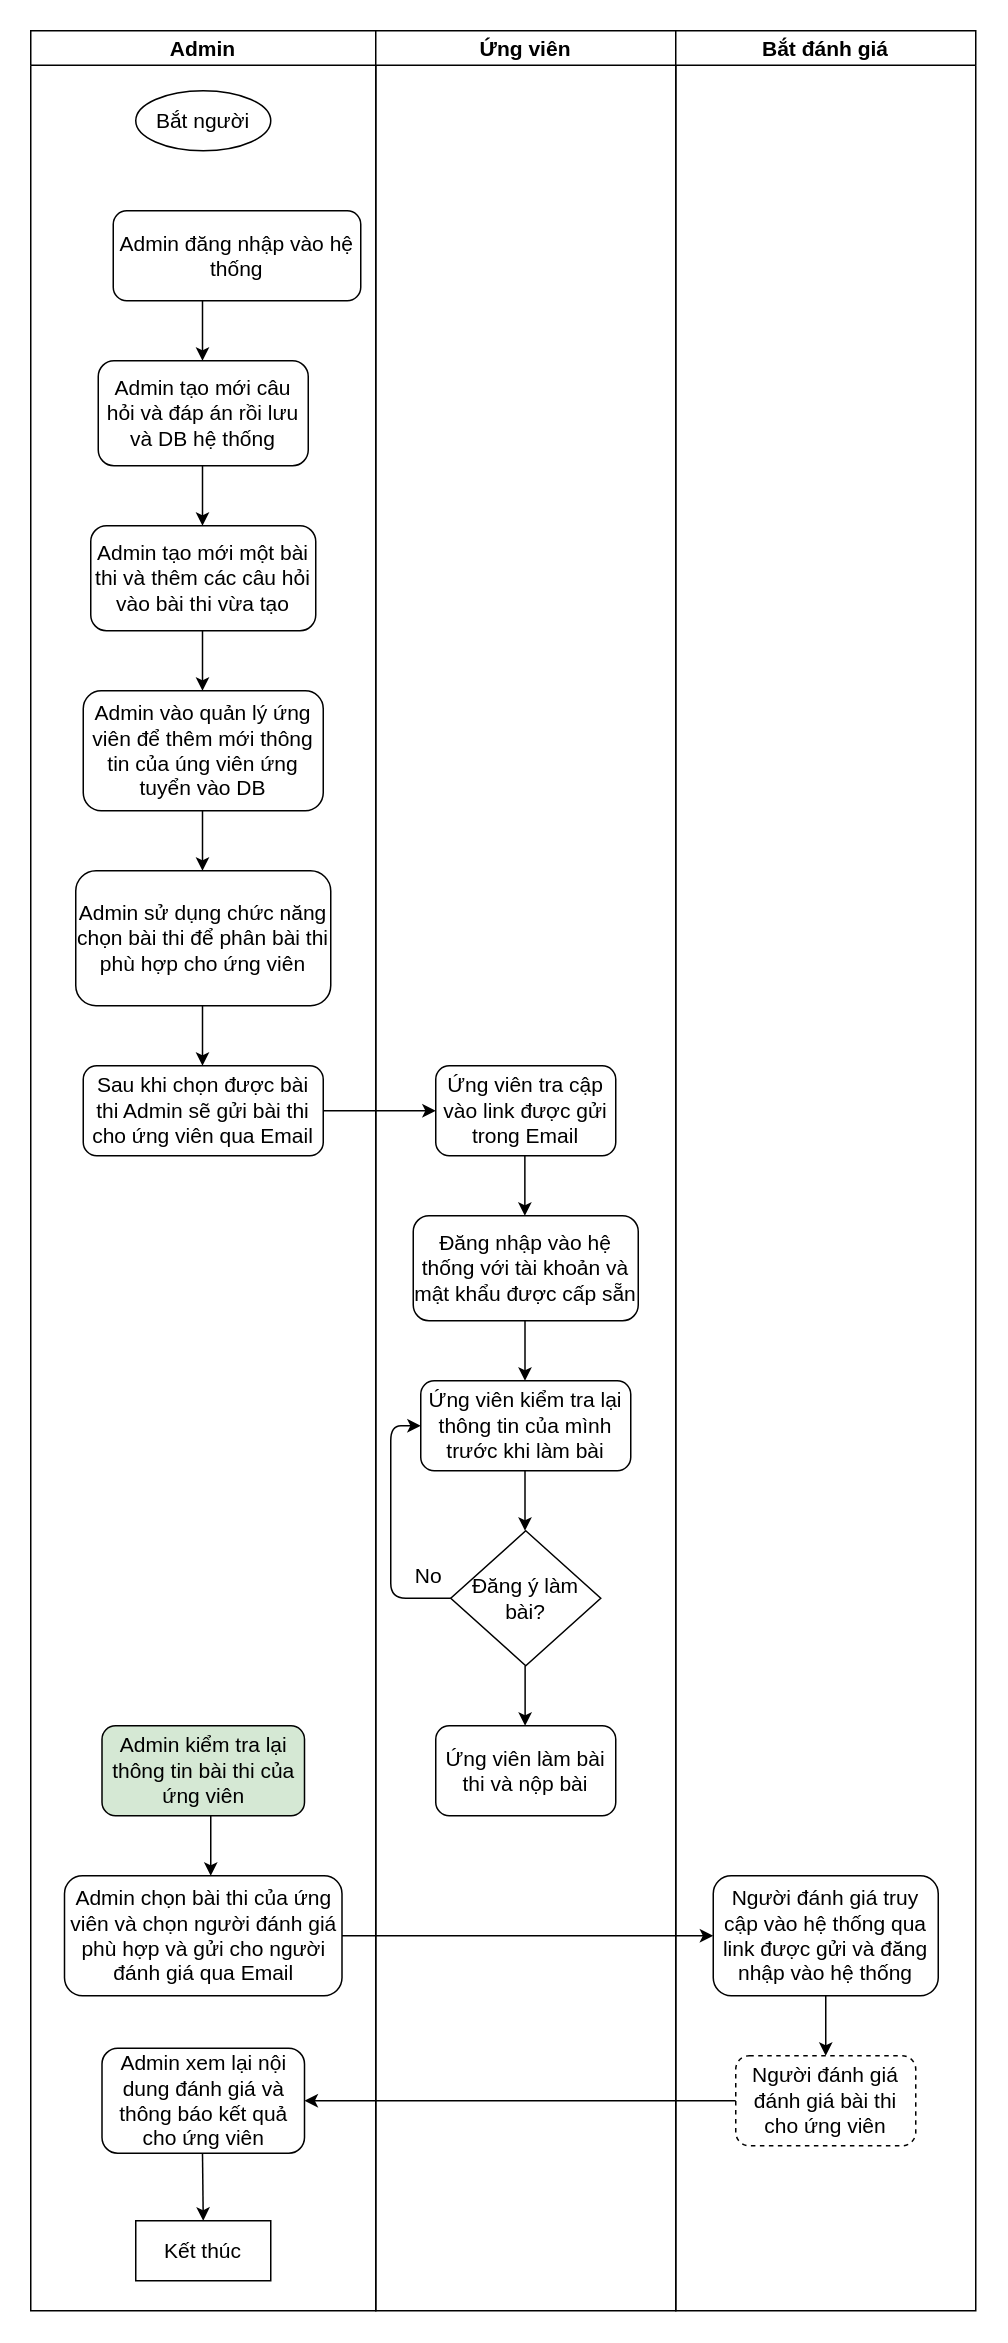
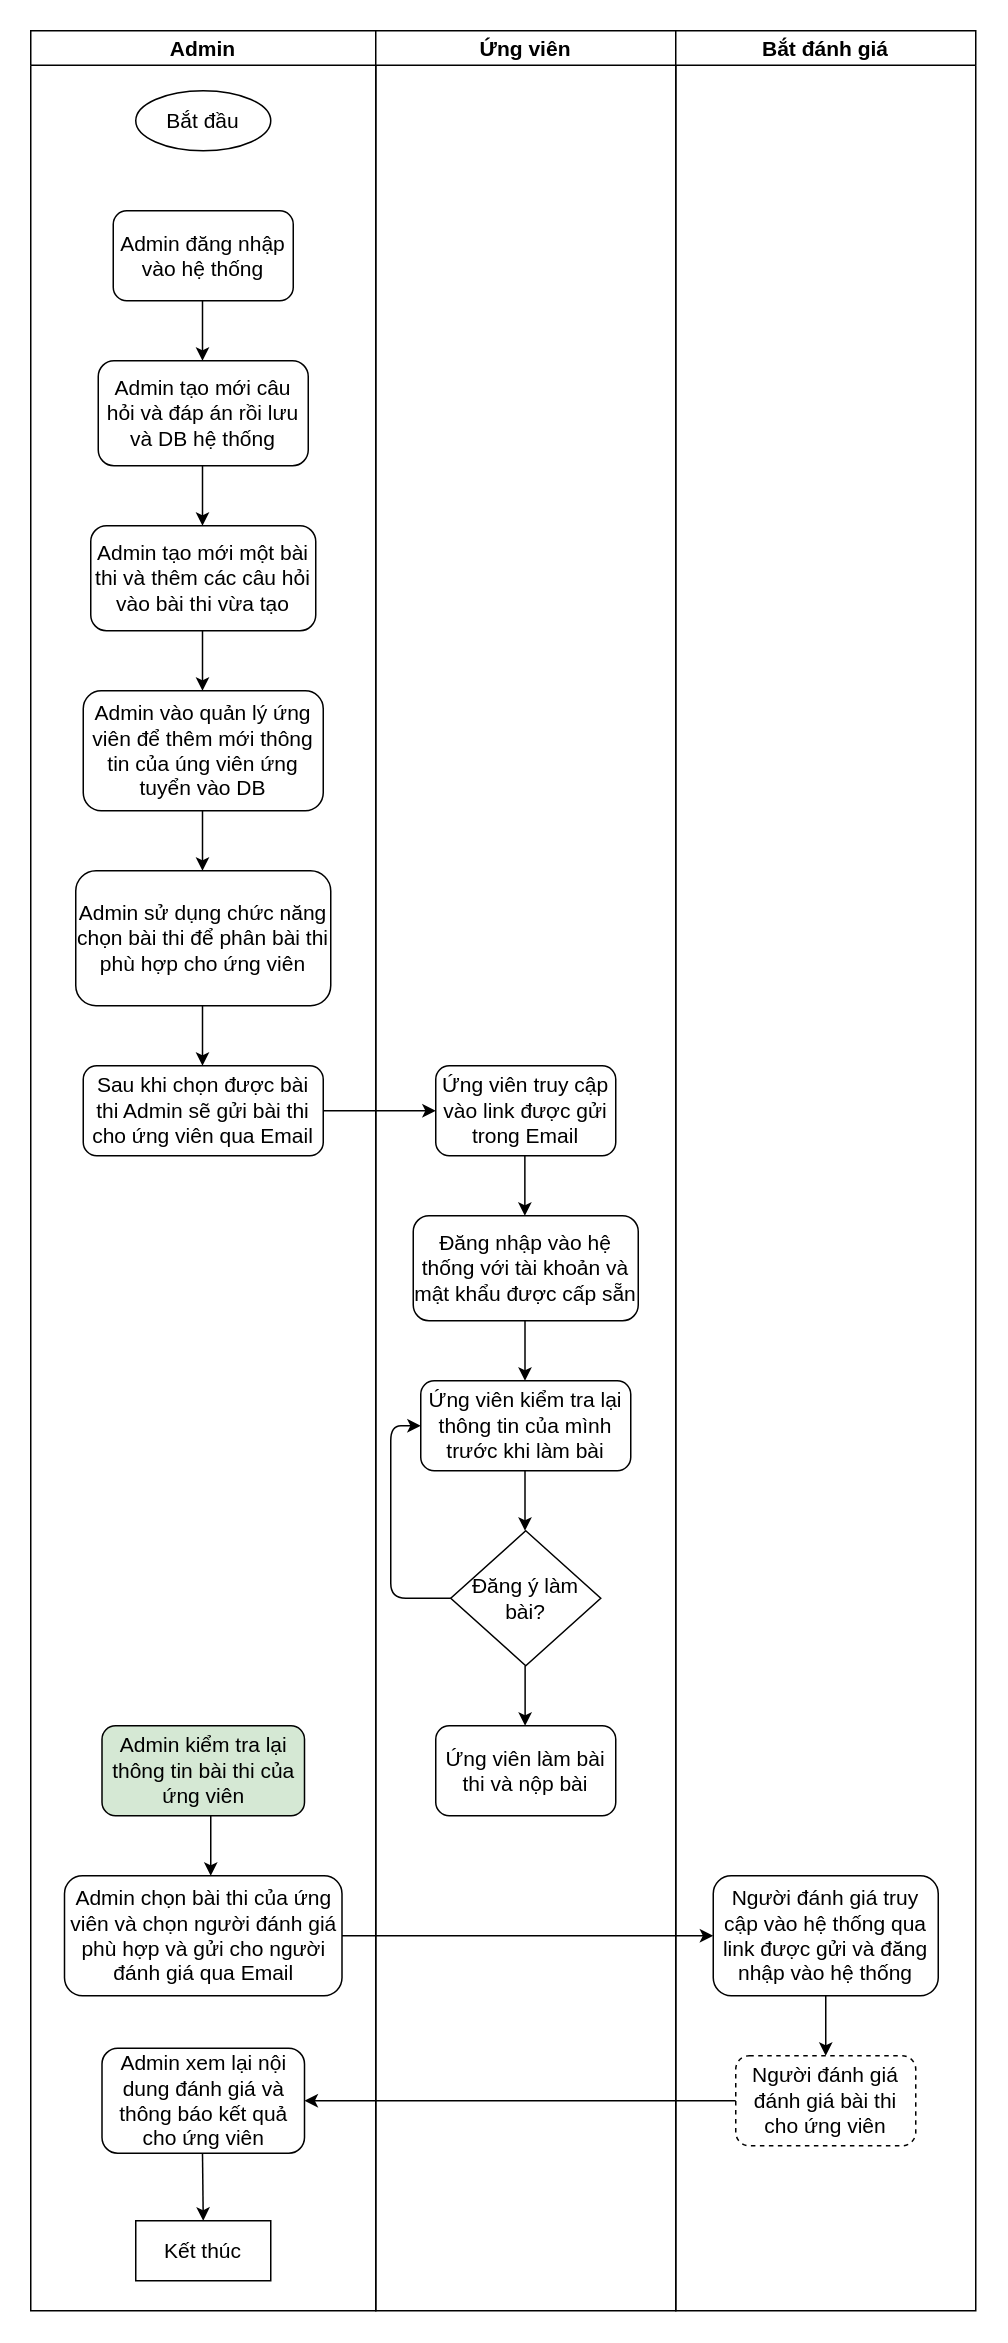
(203, 121) -> (203, 121)
(237, 256) -> (203, 256)
(526, 1111) -> (526, 1111)
(428, 1576) -> none
